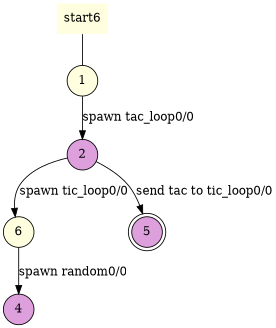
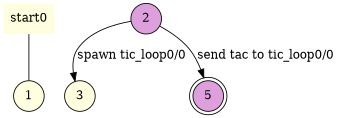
(82, 19) -> (29, 19)
(82, 113) -> none
(19, 232) -> (80, 96)
(19, 309) -> none
